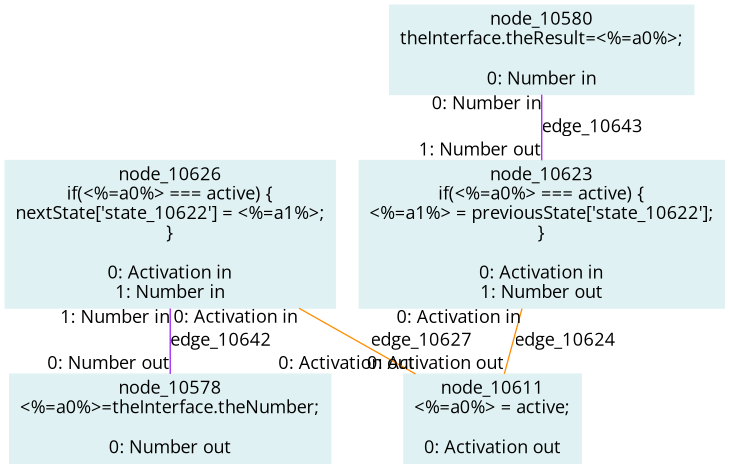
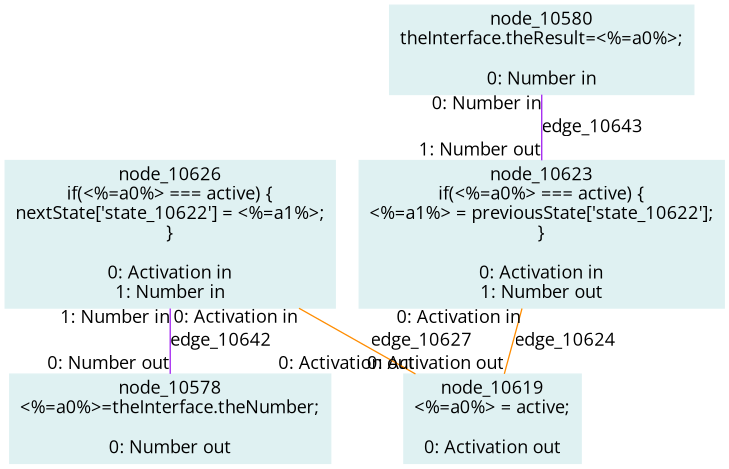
(493, 419) -> (493, 419)
